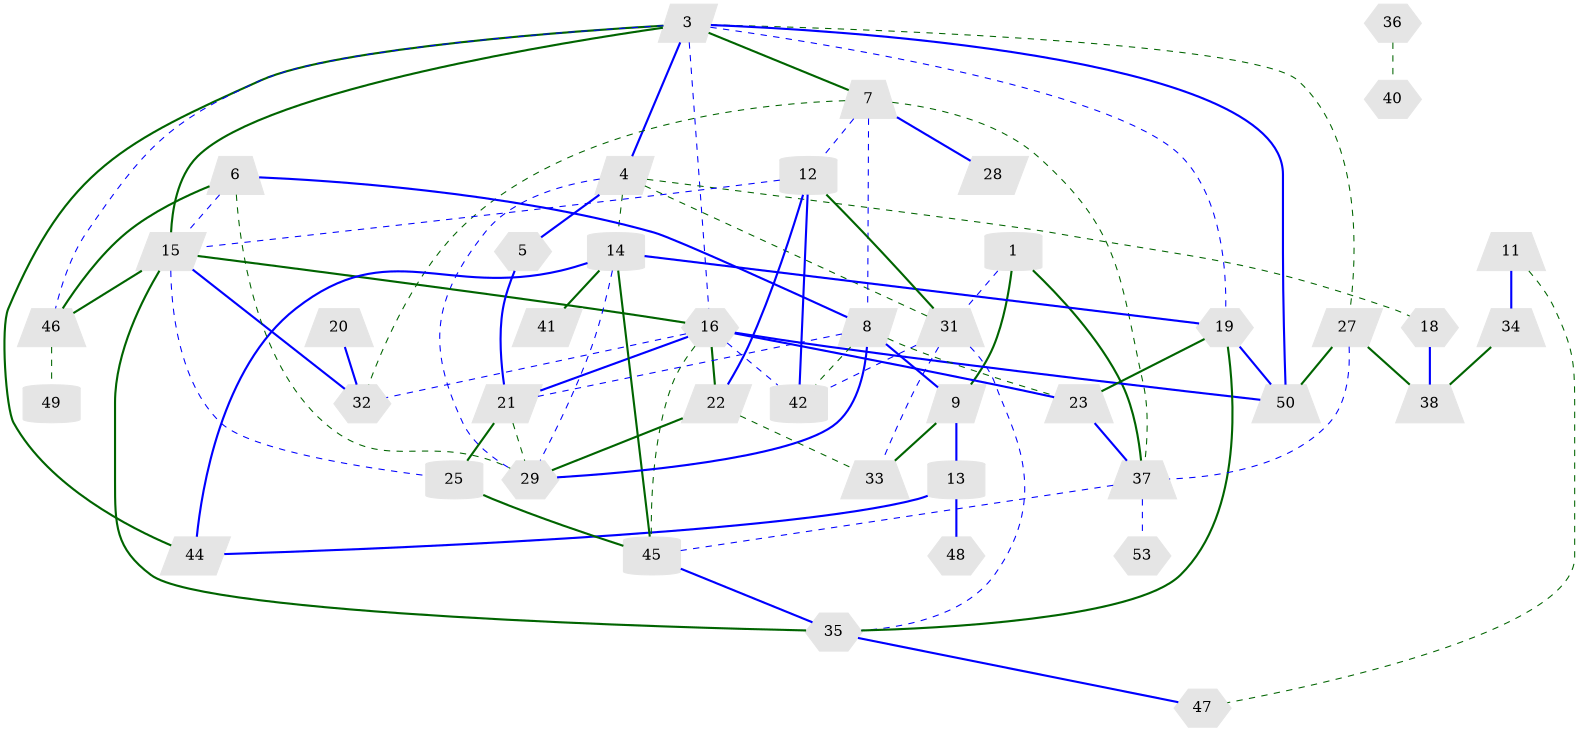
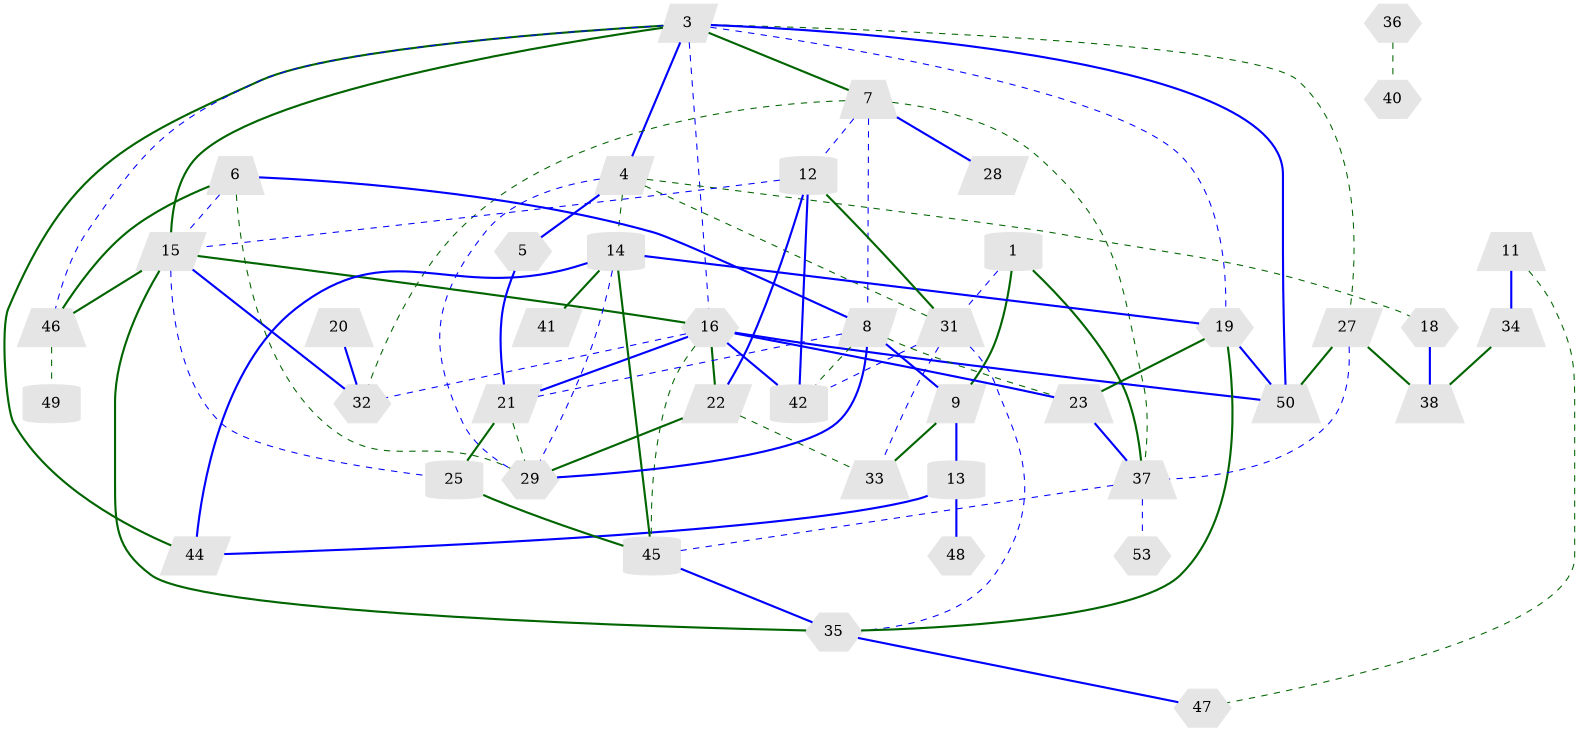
(752, 364) -> (752, 364)
